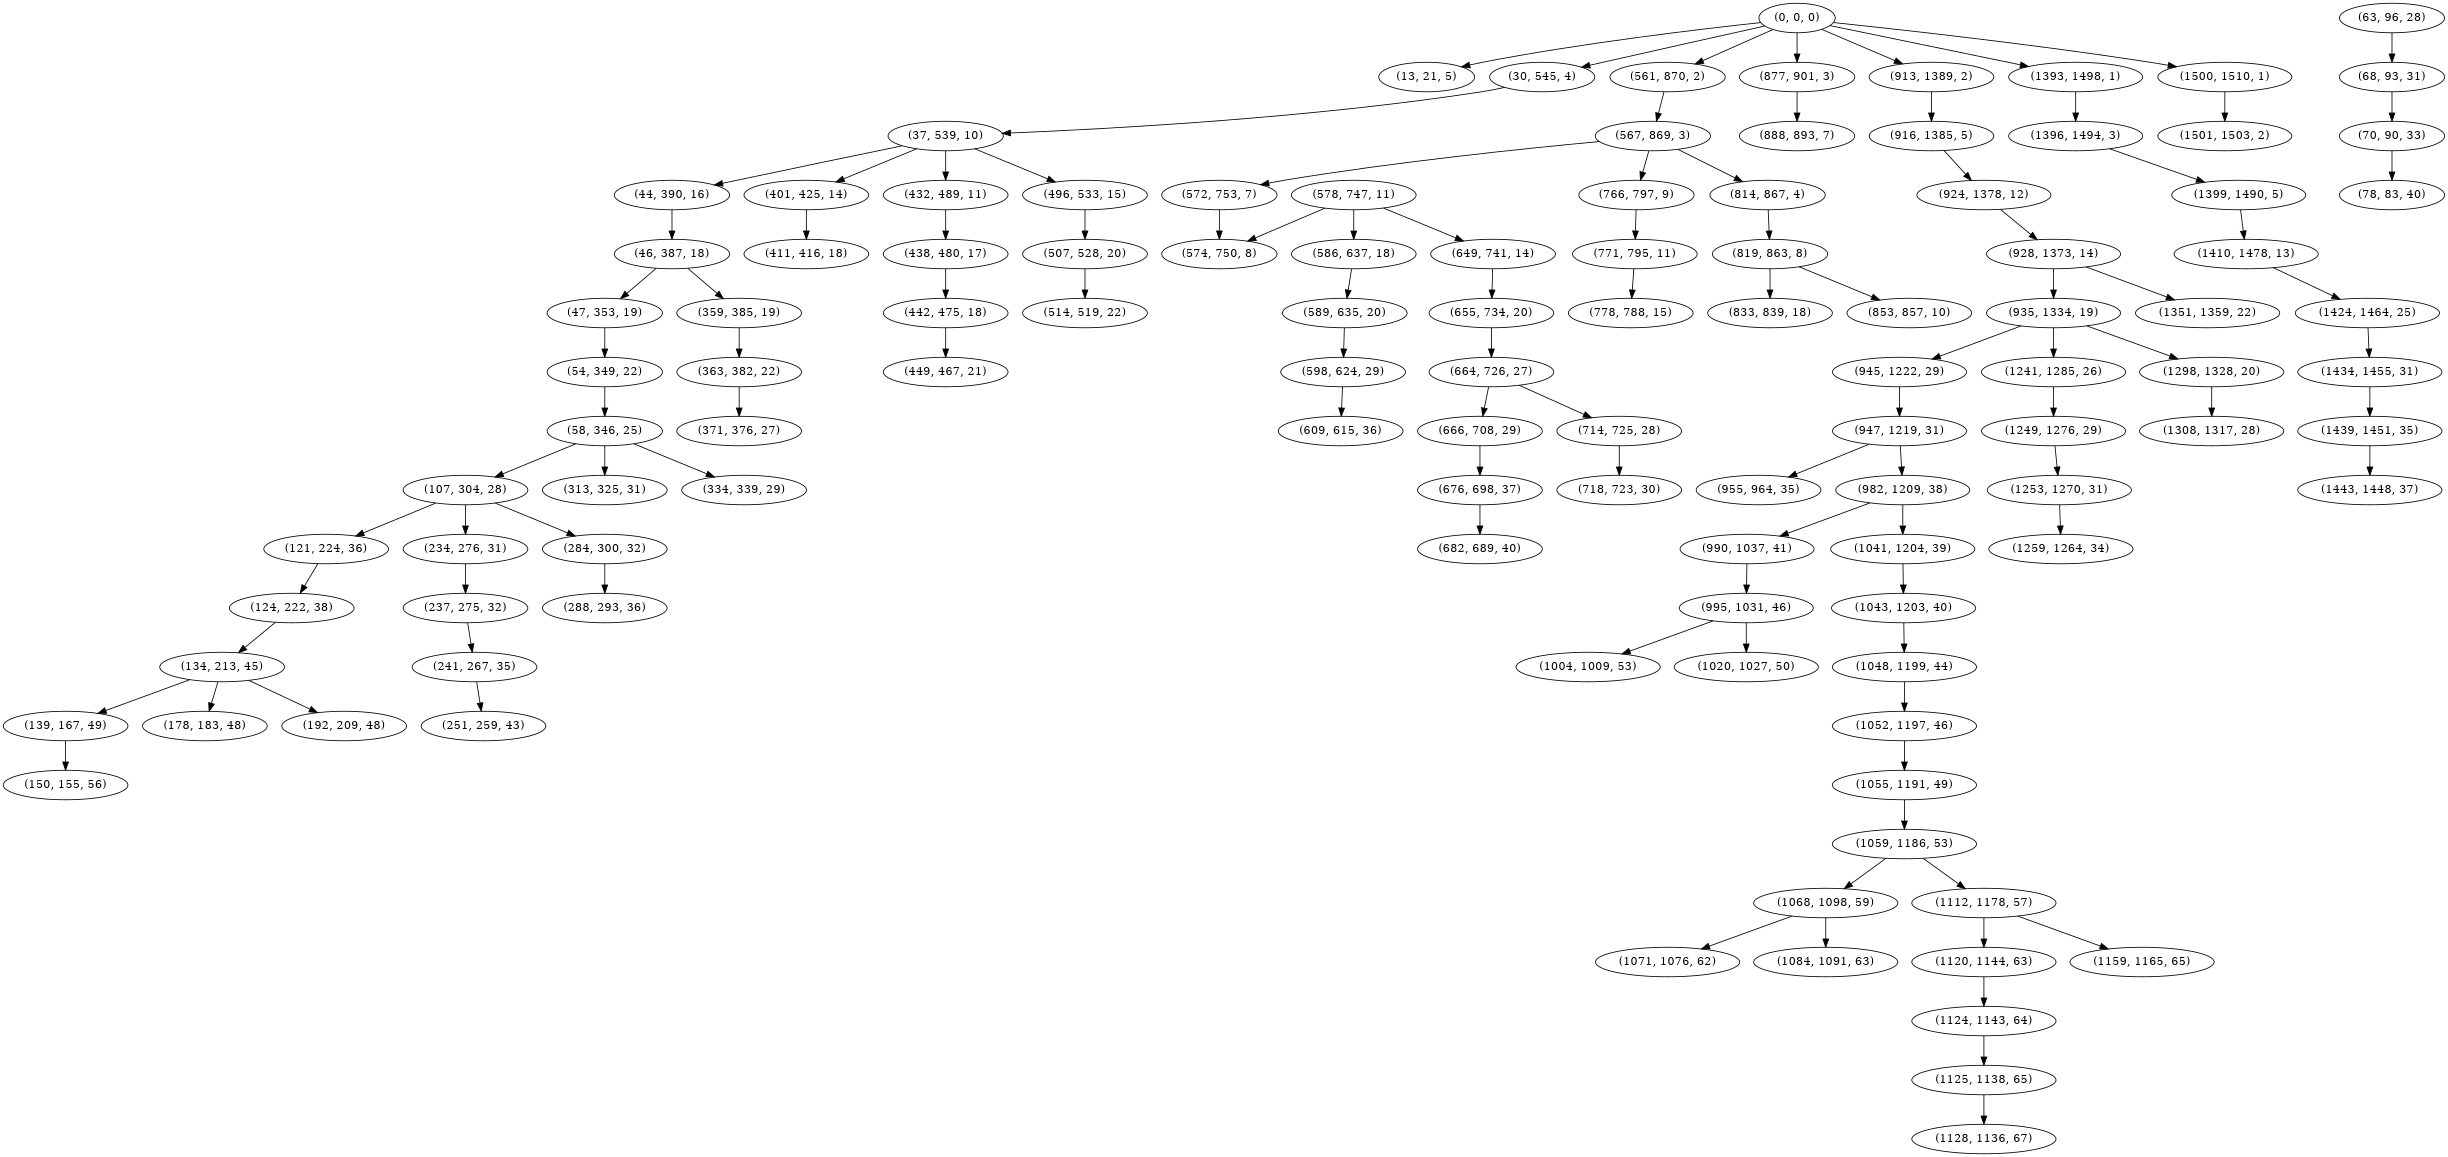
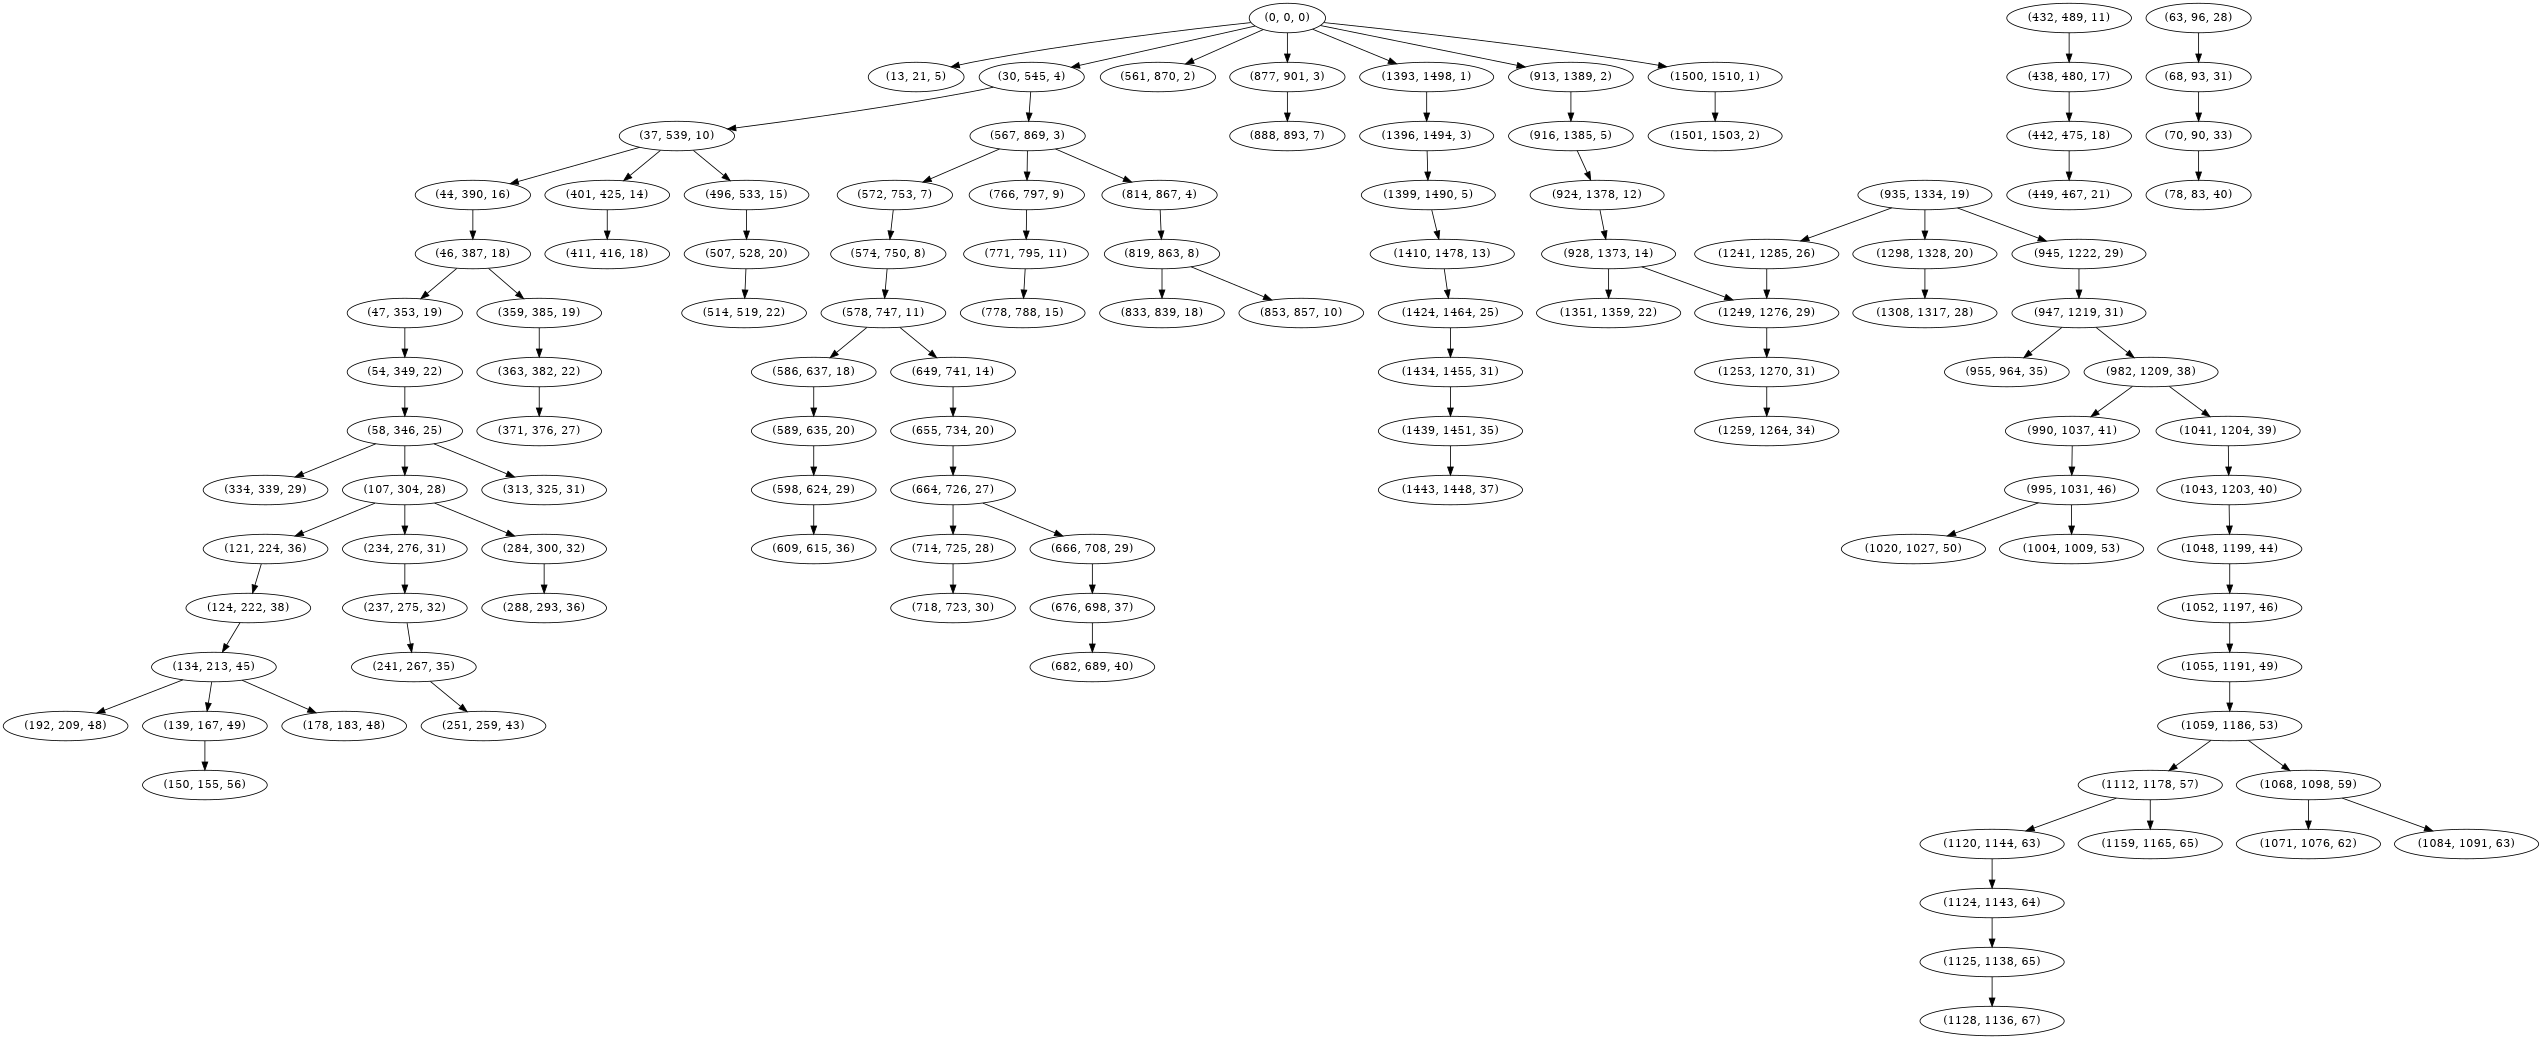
(1661, 103) -> (1030, 103)
(946, 162) -> none
(1290, 223) -> (886, 280)
(2054, 280) -> (1683, 282)
